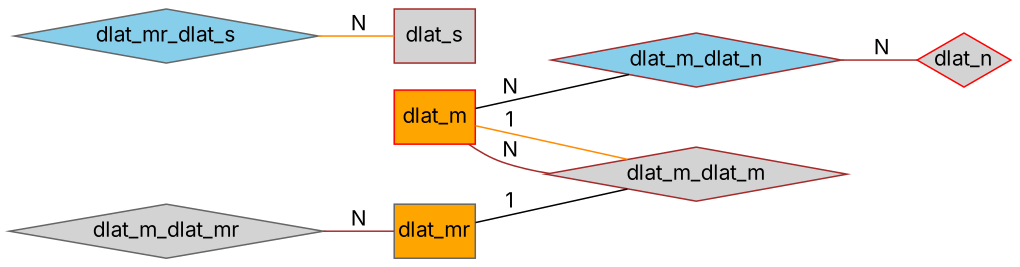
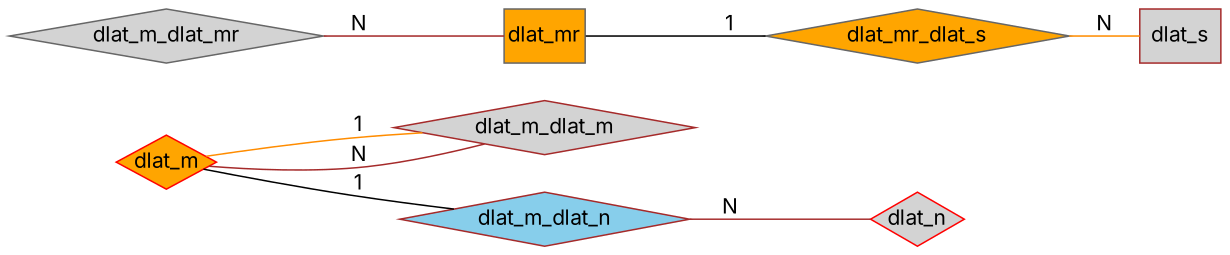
(166, 36) -> (917, 36)
(511, 88) -> (359, 184)
(435, 117) -> (166, 162)
(551, 206) -> (676, 36)
